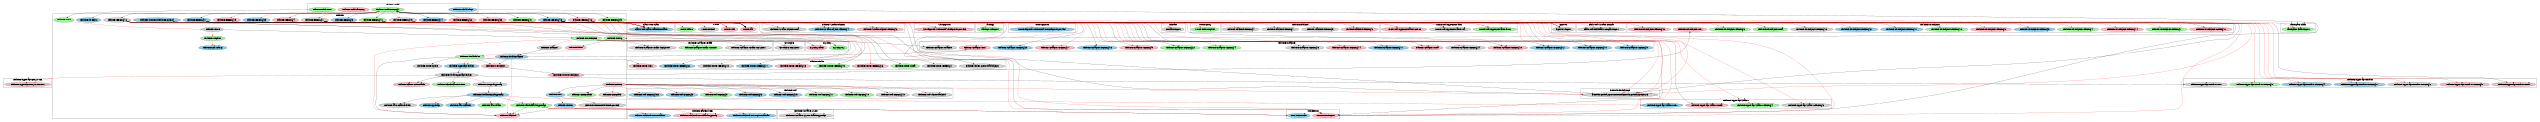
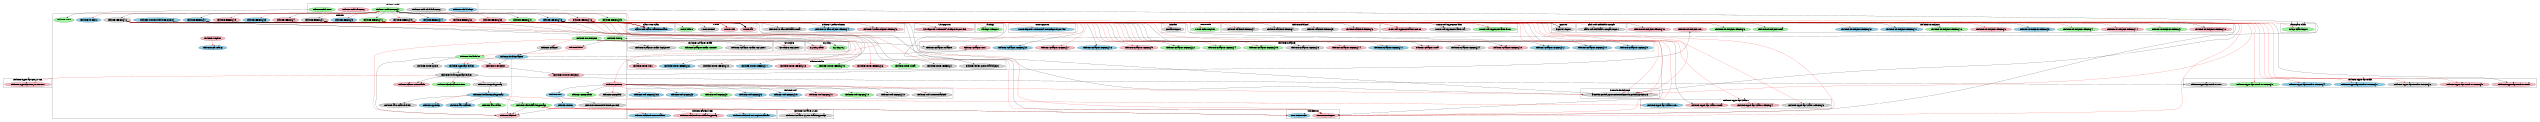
none -> (426, 10)
(1205, 25) -> (1205, 25)
(1601, 25) -> (1601, 25)
(213, 29) -> none
(785, 29) -> (785, 29)
(1812, 29) -> none
(2211, 29) -> (2211, 29)
(2298, 29) -> (2298, 29)
(213, 38) -> (213, 38)
none -> (1263, 48)
(2360, 80) -> (2360, 80)
(821, 95) -> (821, 95)
(932, 95) -> (932, 95)
(1755, 105) -> (1755, 105)
